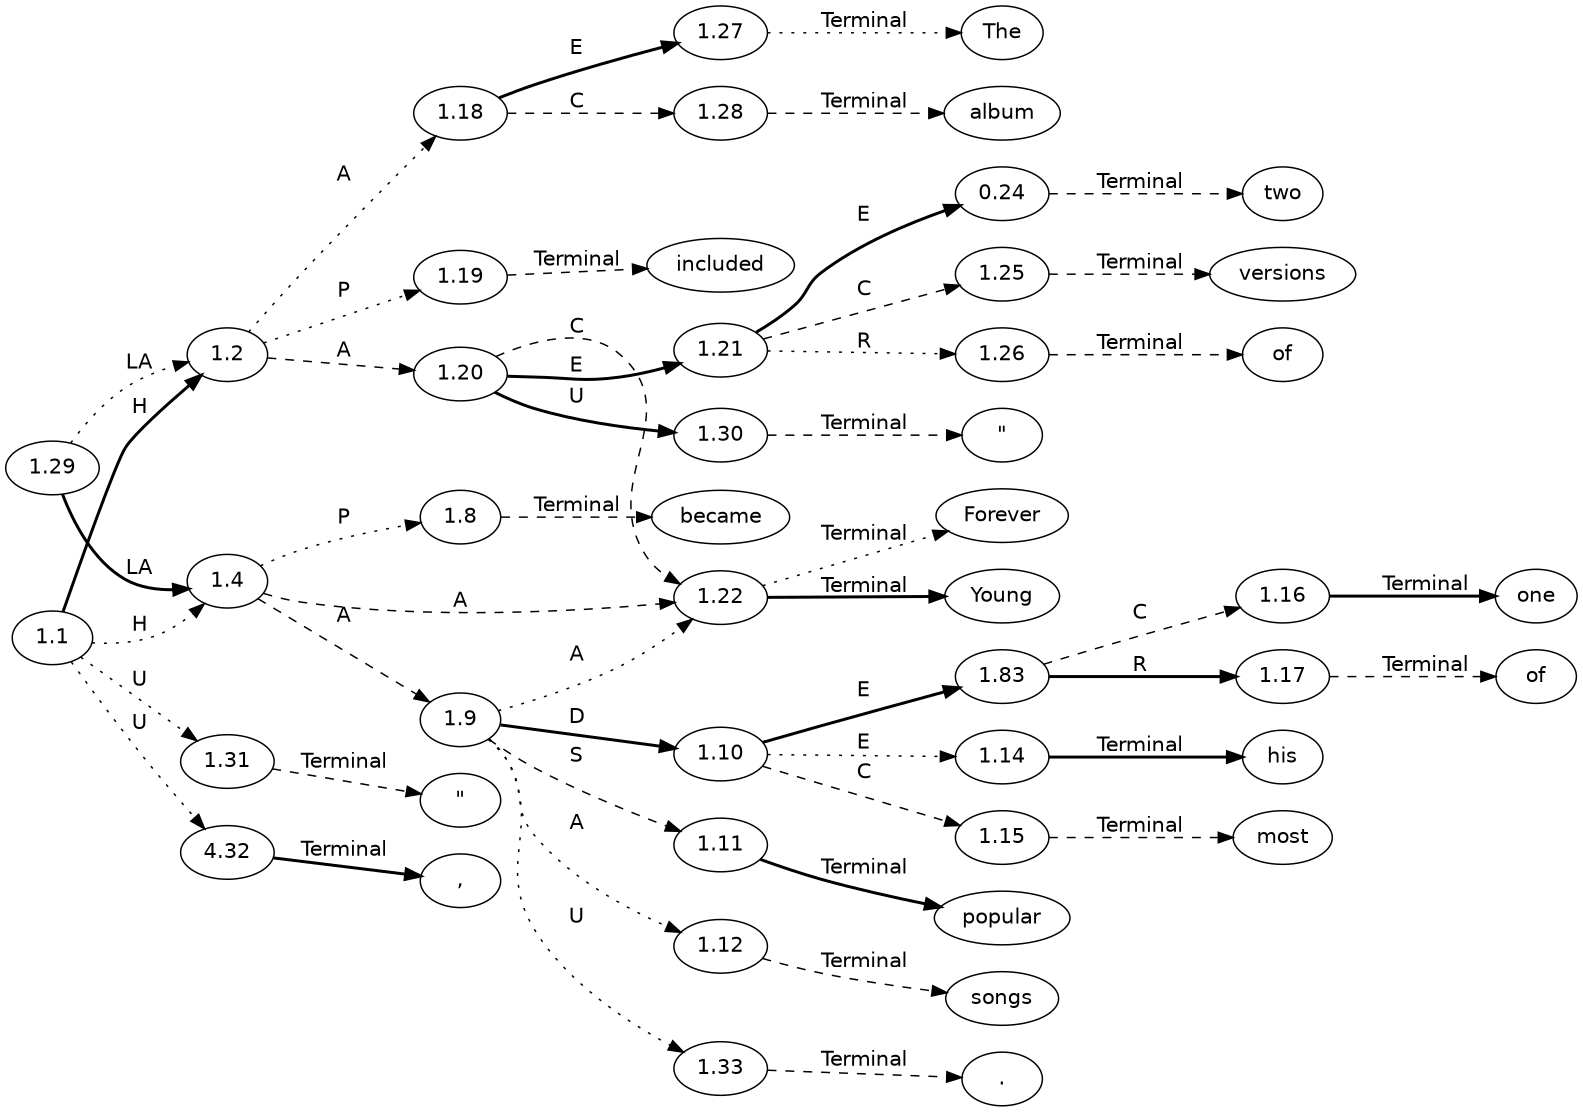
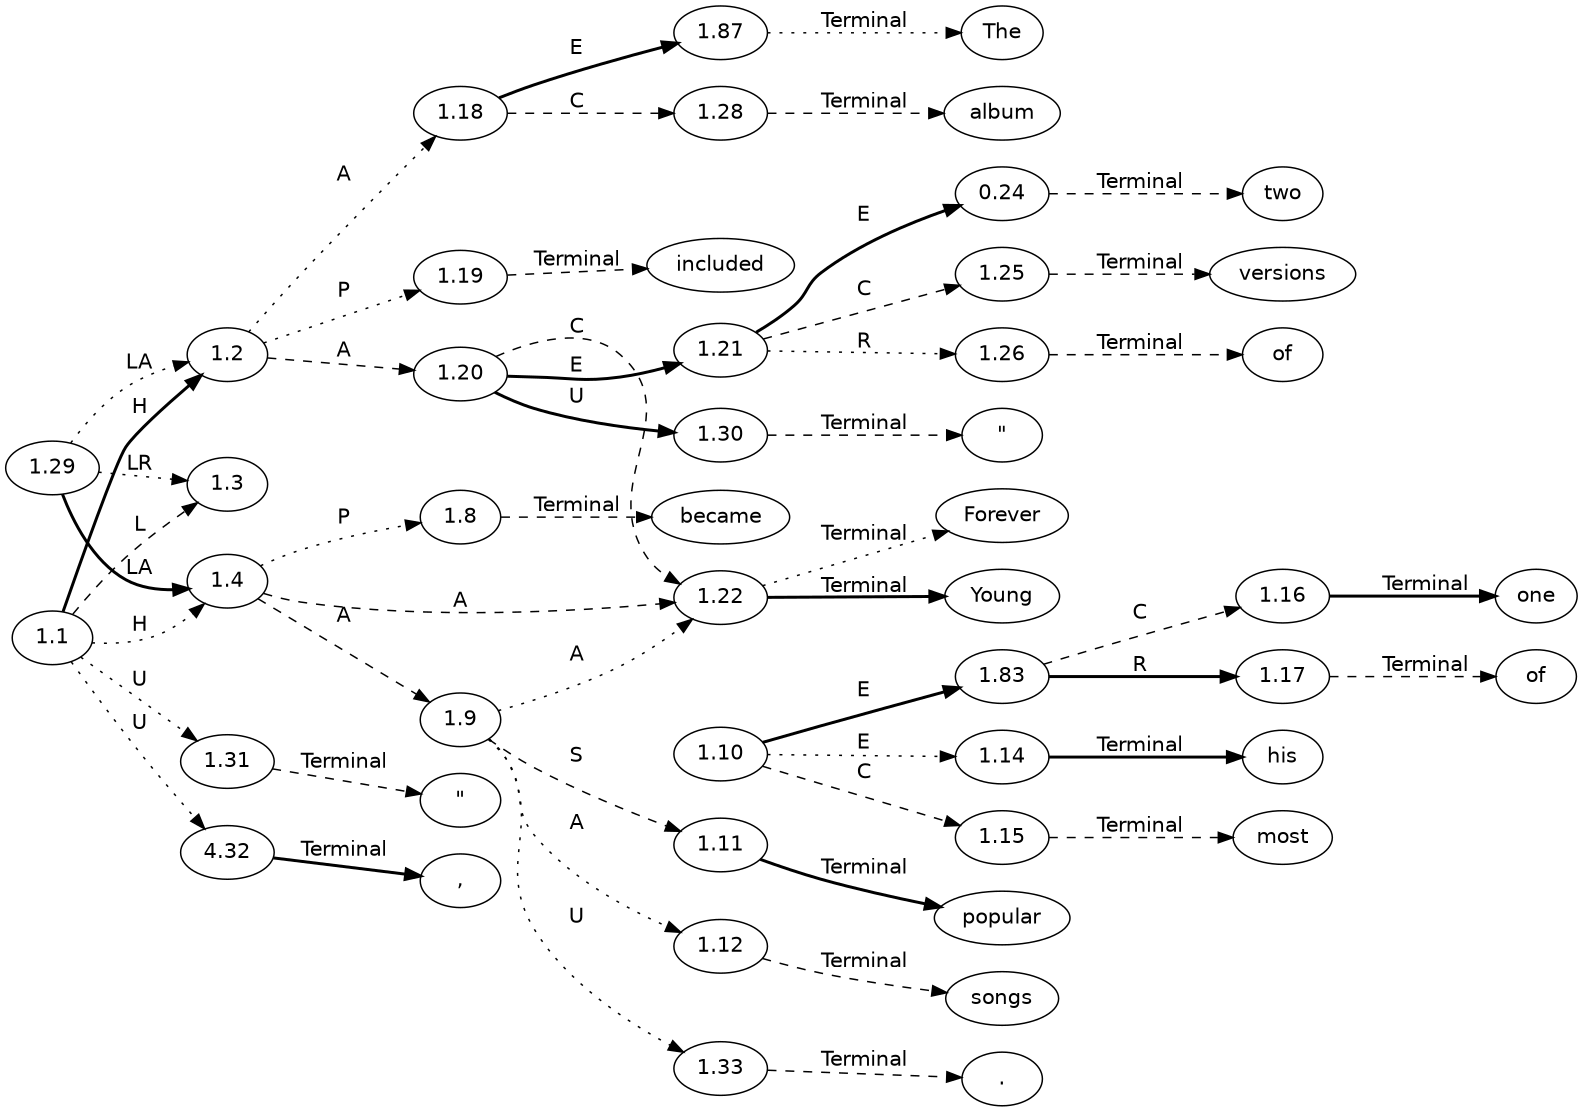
(721, 33) -> (721, 33)
none -> (227, 484)
(580, 736) -> none
